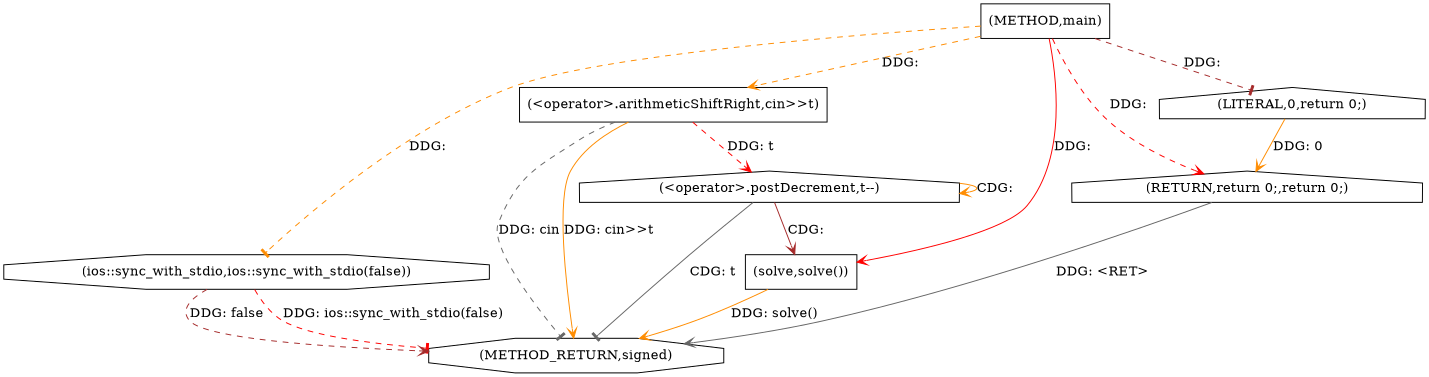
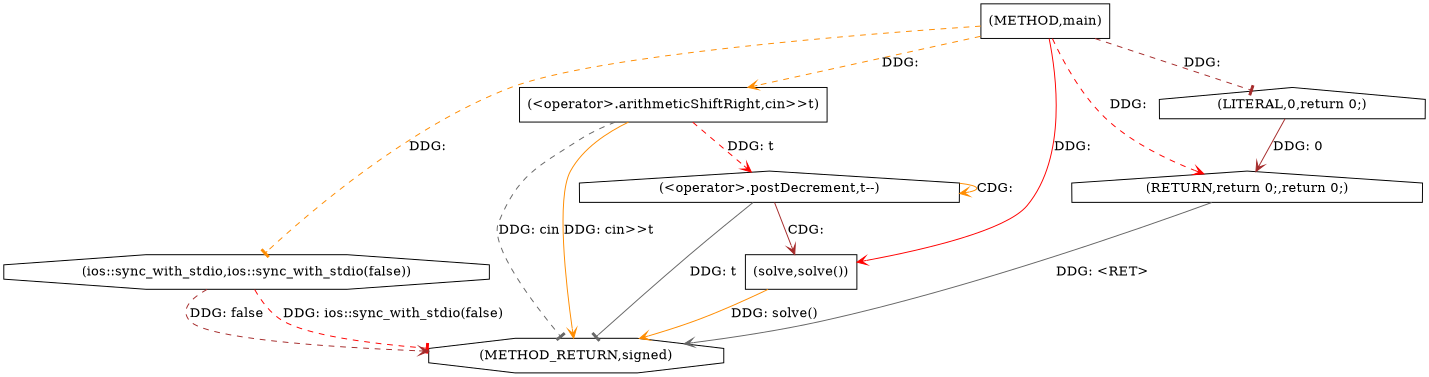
(1273, 141) -> (1273, 141)
(713, 272) -> (713, 272)
